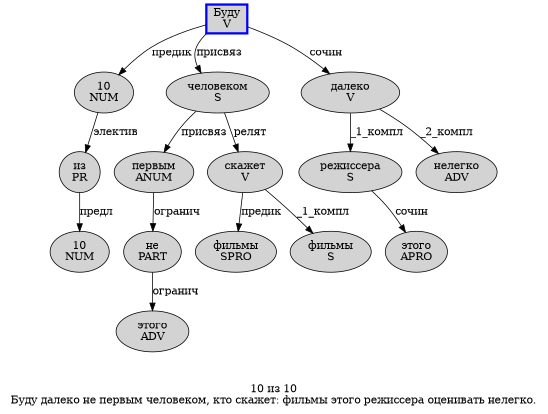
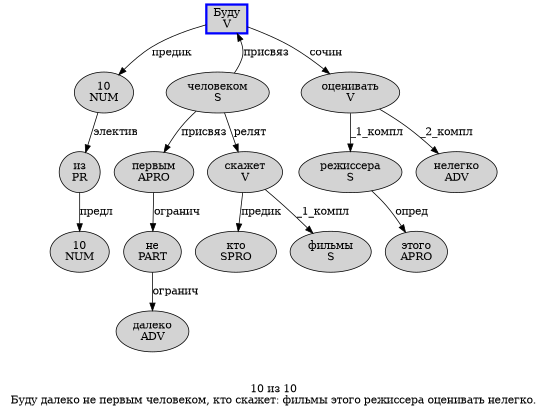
(196, 48) -> (242, 58)
(350, 93) -> (350, 93)
(154, 172) -> (154, 172)
(411, 212) -> (411, 212)
(236, 252) -> (236, 252)
(152, 331) -> (152, 331)
